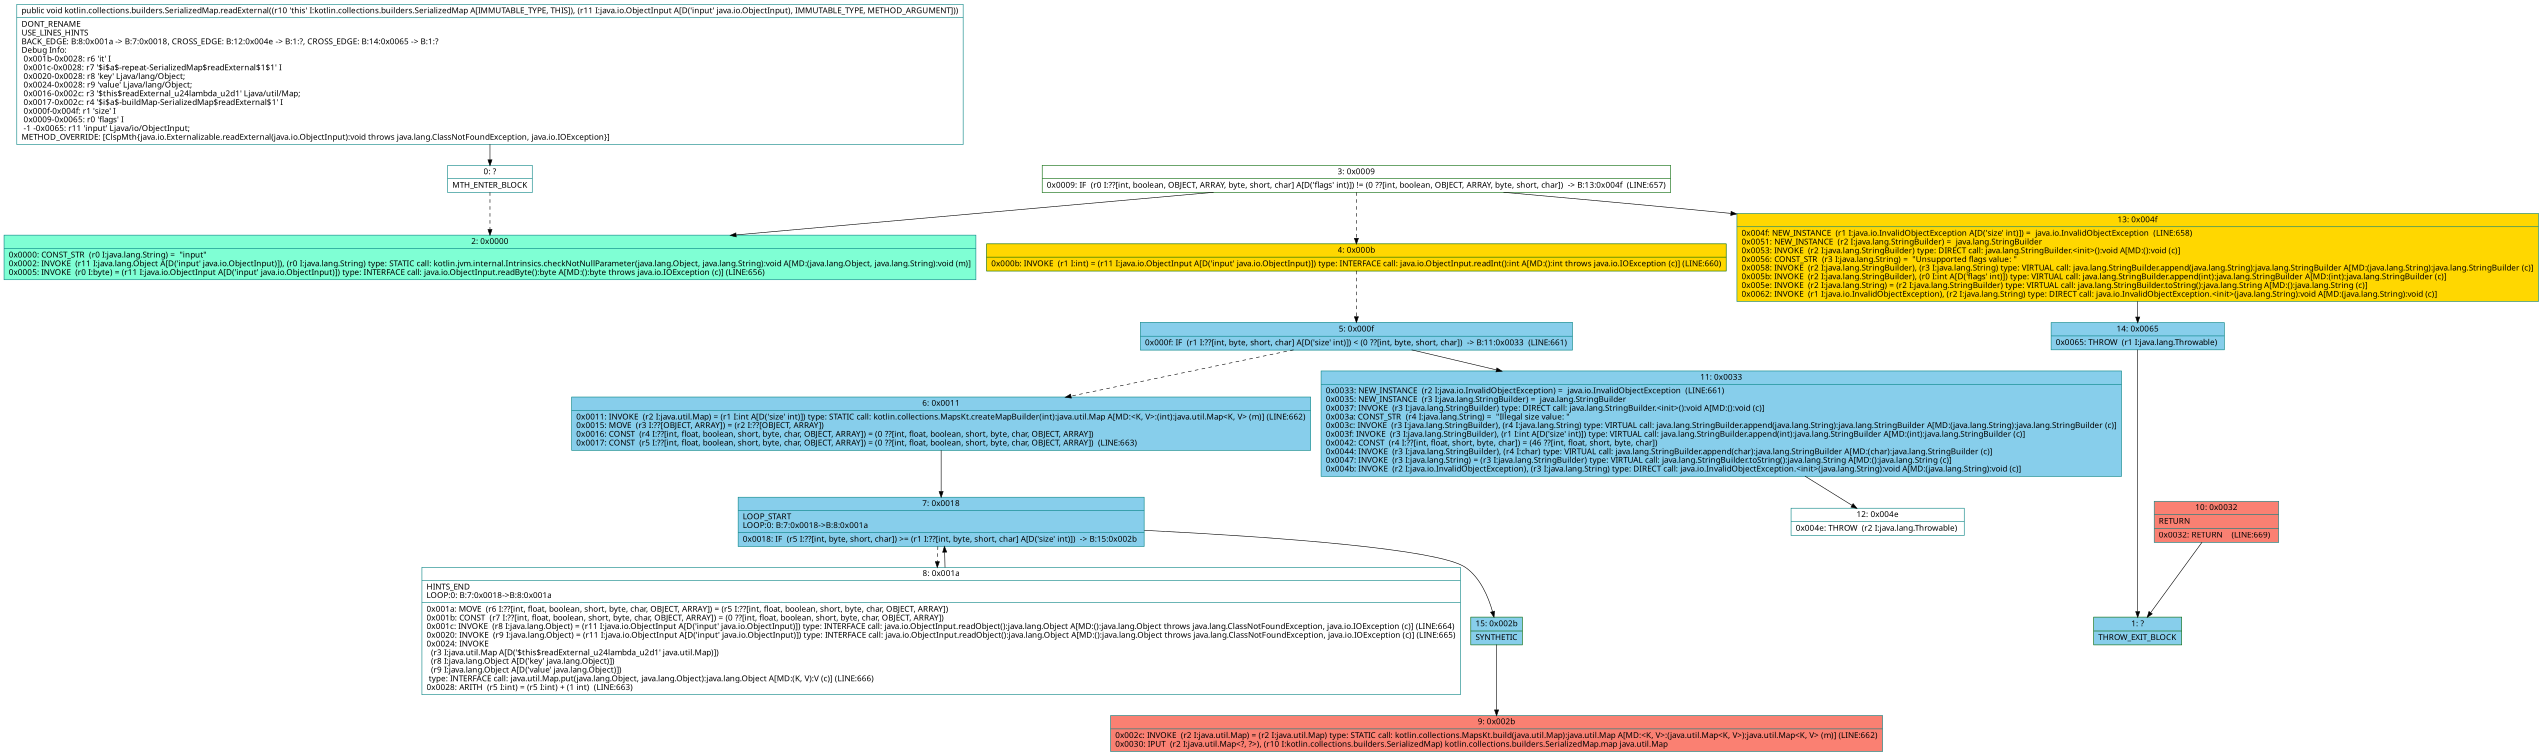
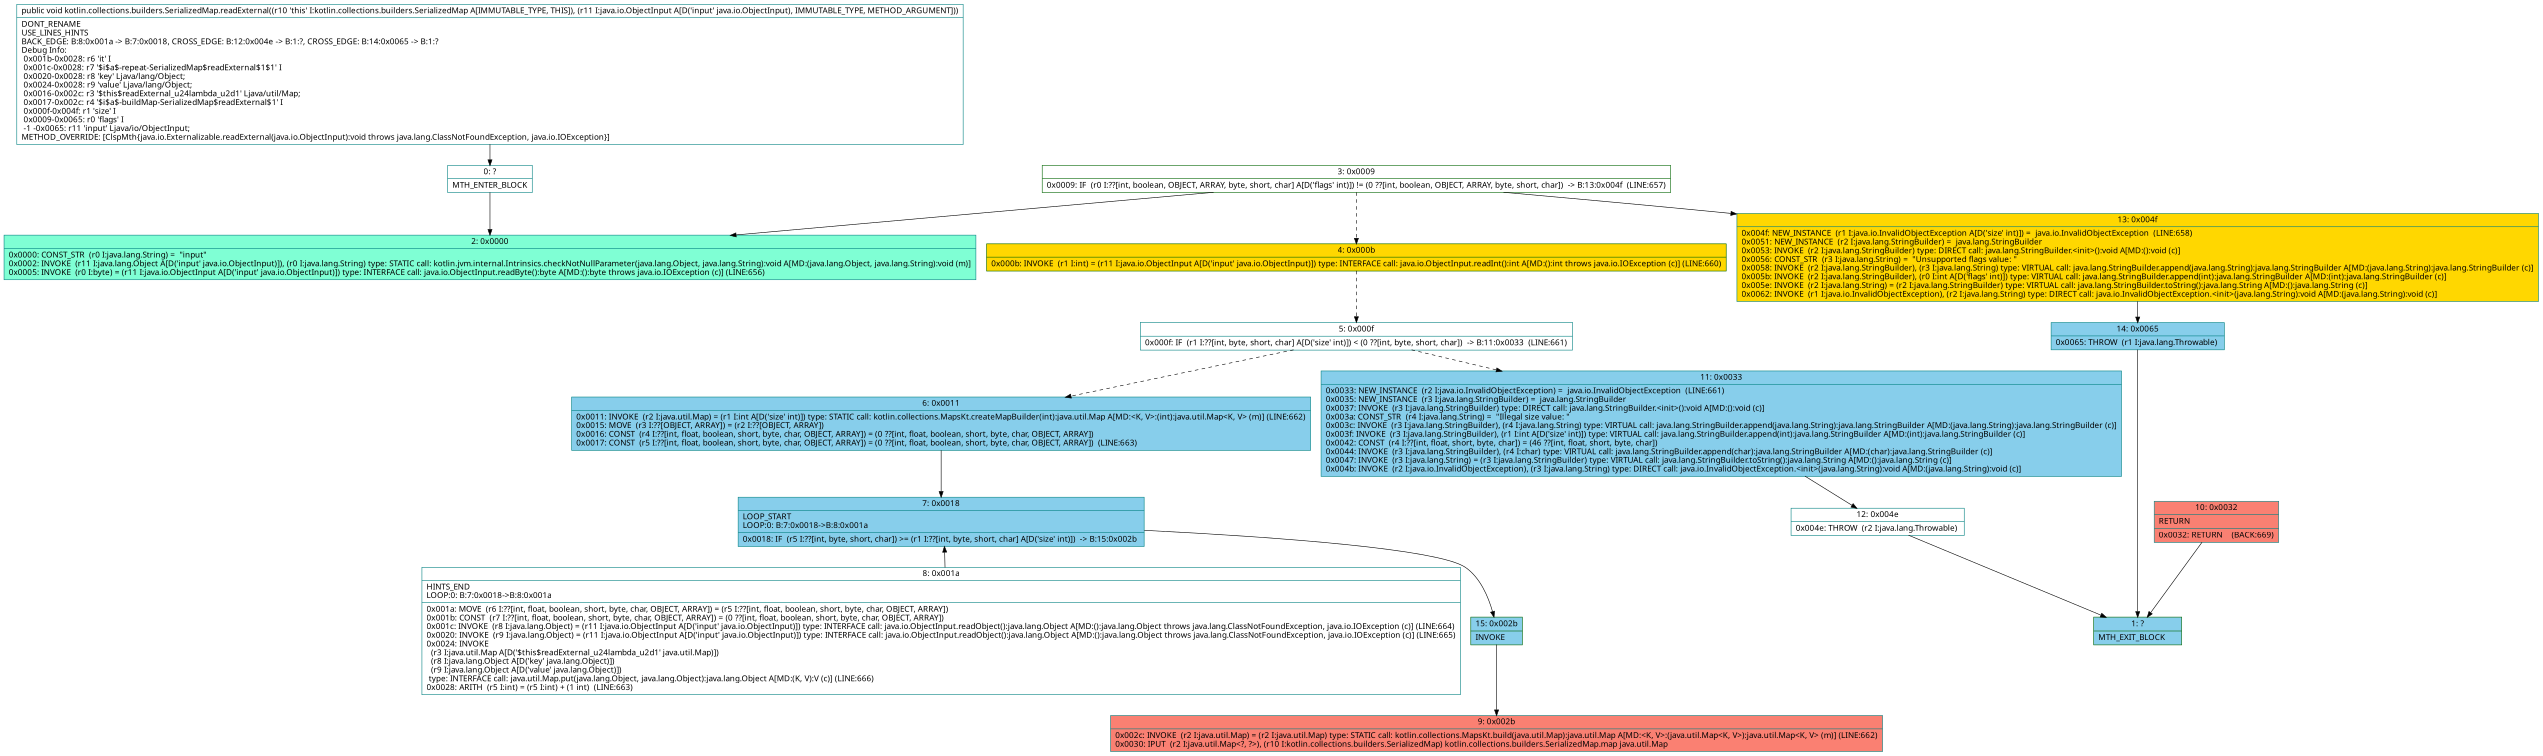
(490, 211) -> (490, 211)
(1356, 336) -> (1356, 336)
(1454, 360) -> (1454, 360)
(2215, 535) -> (2216, 535)
(938, 554) -> none
none -> (2005, 575)
(1497, 638) -> (1490, 638)
(2138, 638) -> (2132, 638)
